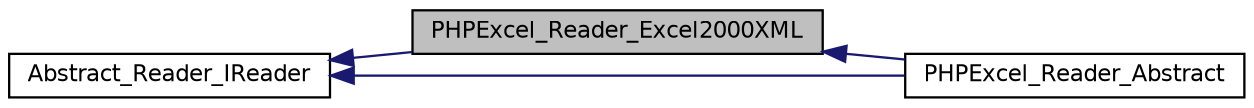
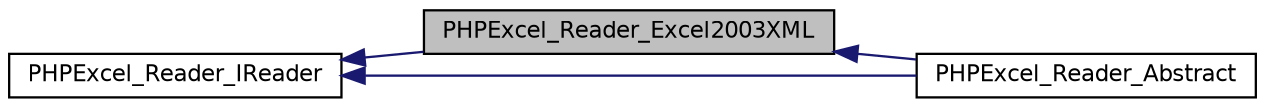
(618, 32) -> (629, 32)
(170, 76) -> (175, 76)
